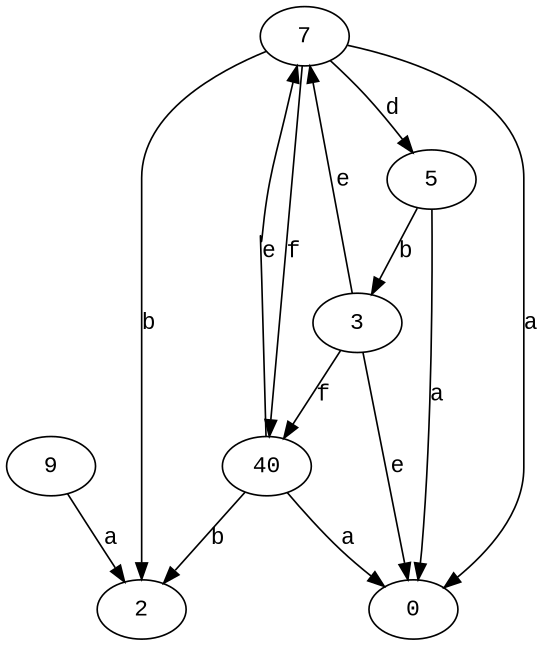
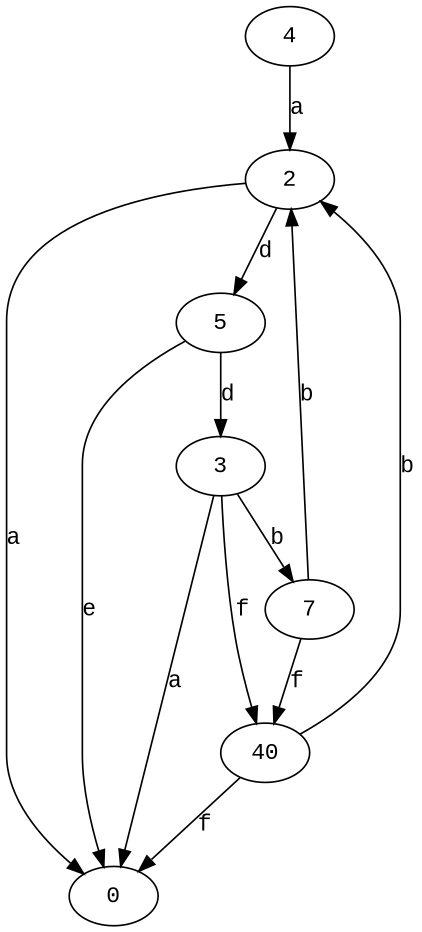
(368, 98) -> (259, 244)
(343, 180) -> (278, 538)
(406, 251) -> (228, 395)
(261, 252) -> none
(524, 270) -> (7, 452)
(437, 395) -> (90, 609)
(51, 466) -> (290, 36)
(398, 466) -> (175, 681)
(348, 538) -> (205, 824)
